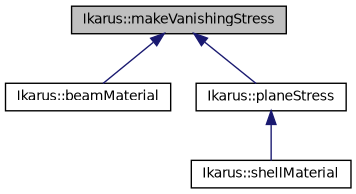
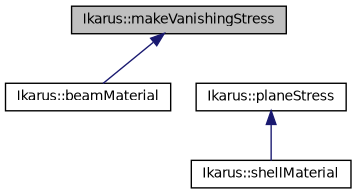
(230, 63) -> none
